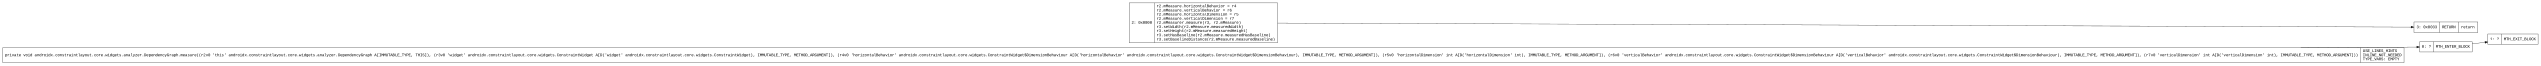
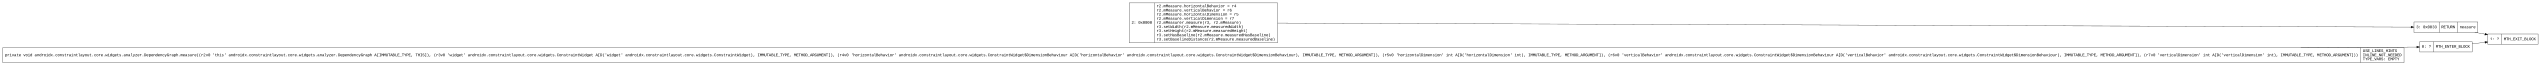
(2468, 27) -> (2468, 27)
none -> (2480, 33)
